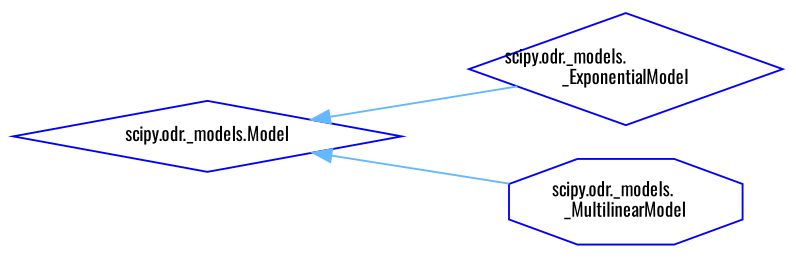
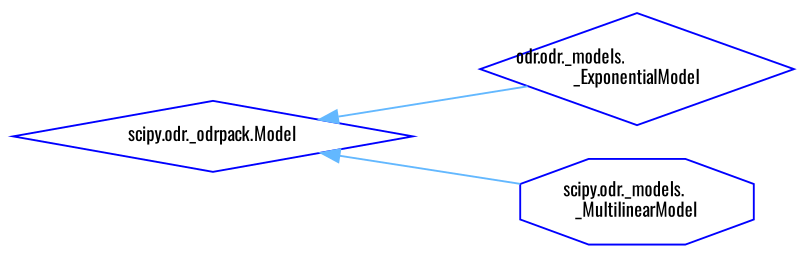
(626, 69) -> (637, 69)
(207, 136) -> (213, 136)
